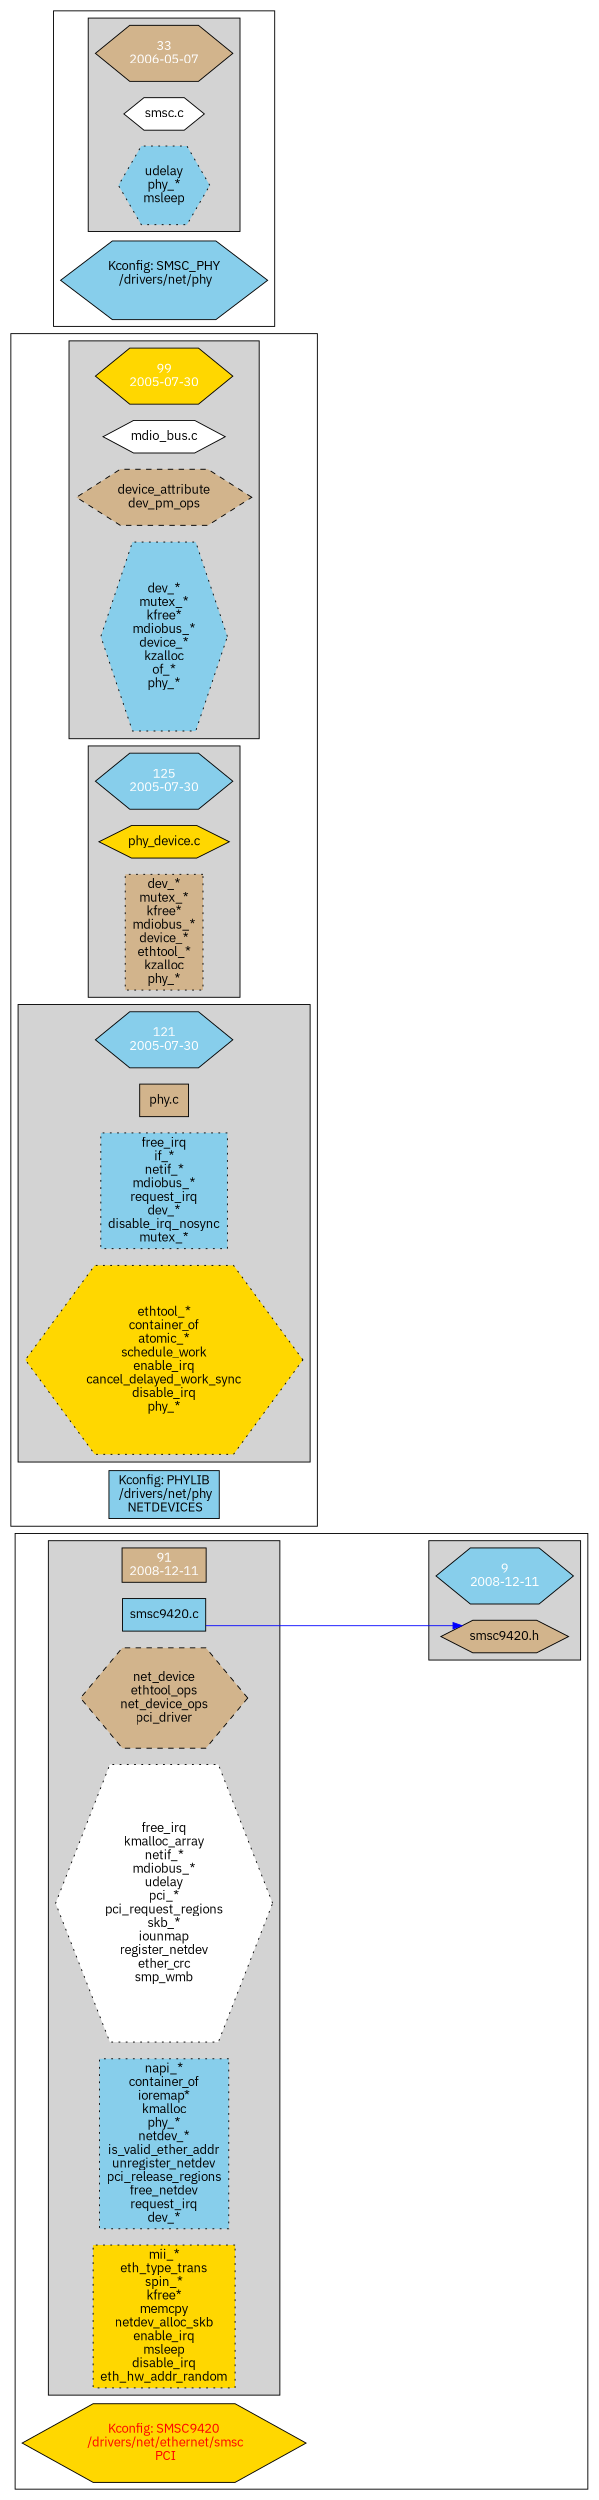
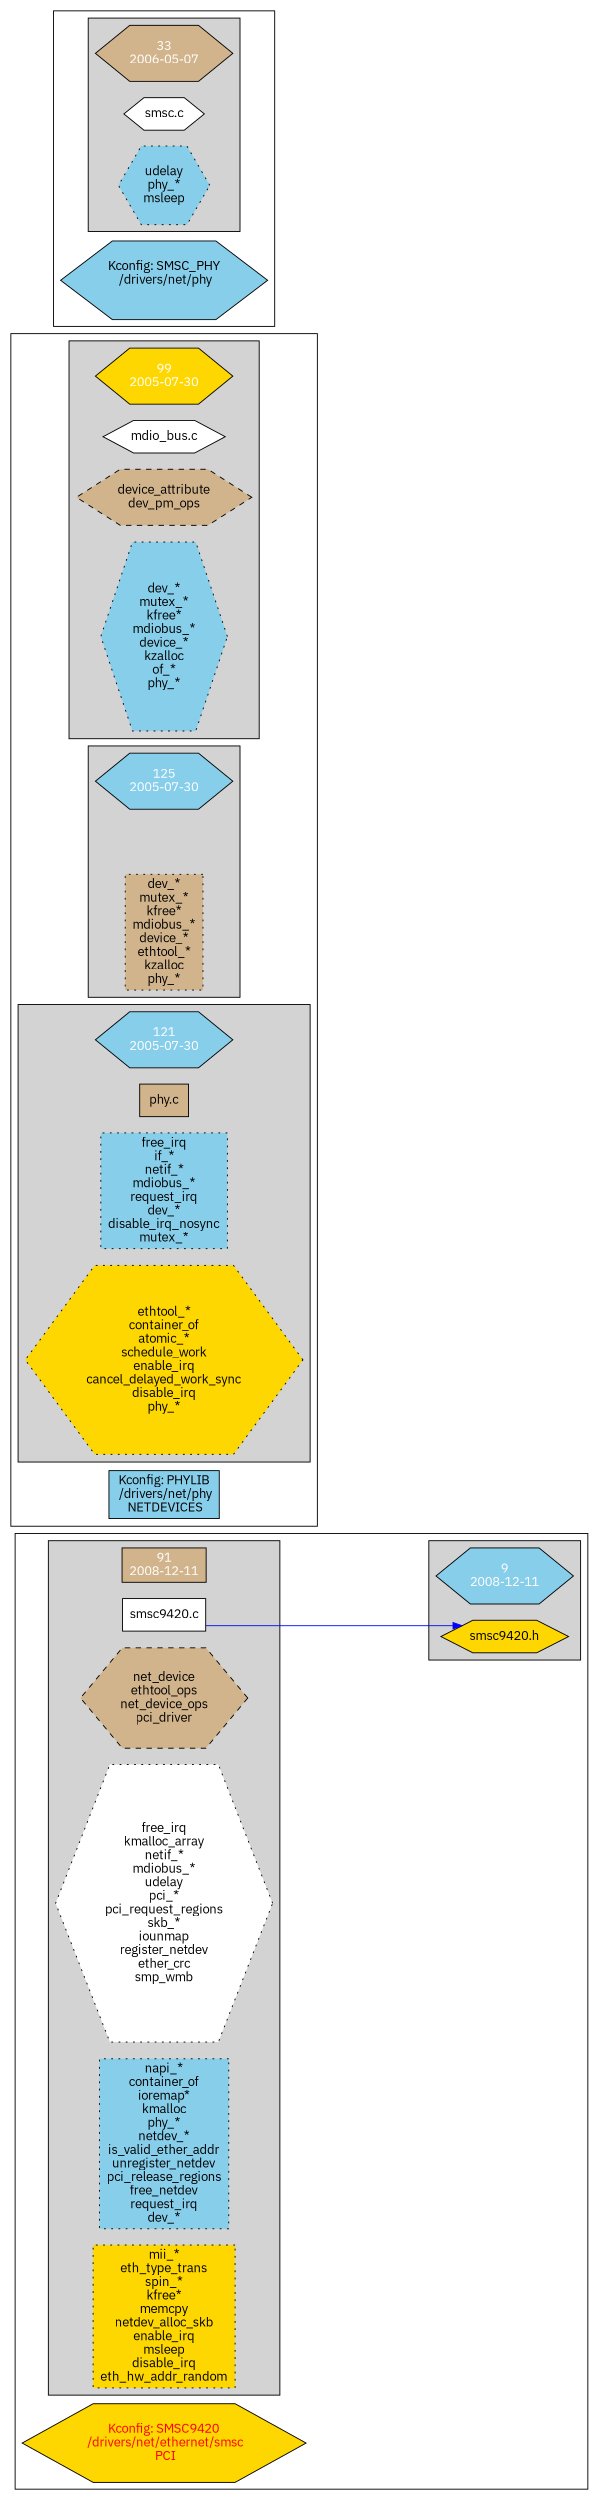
(164, 842) -> none
(164, 1615) -> (164, 1615)
(505, 1637) -> (505, 1637)
